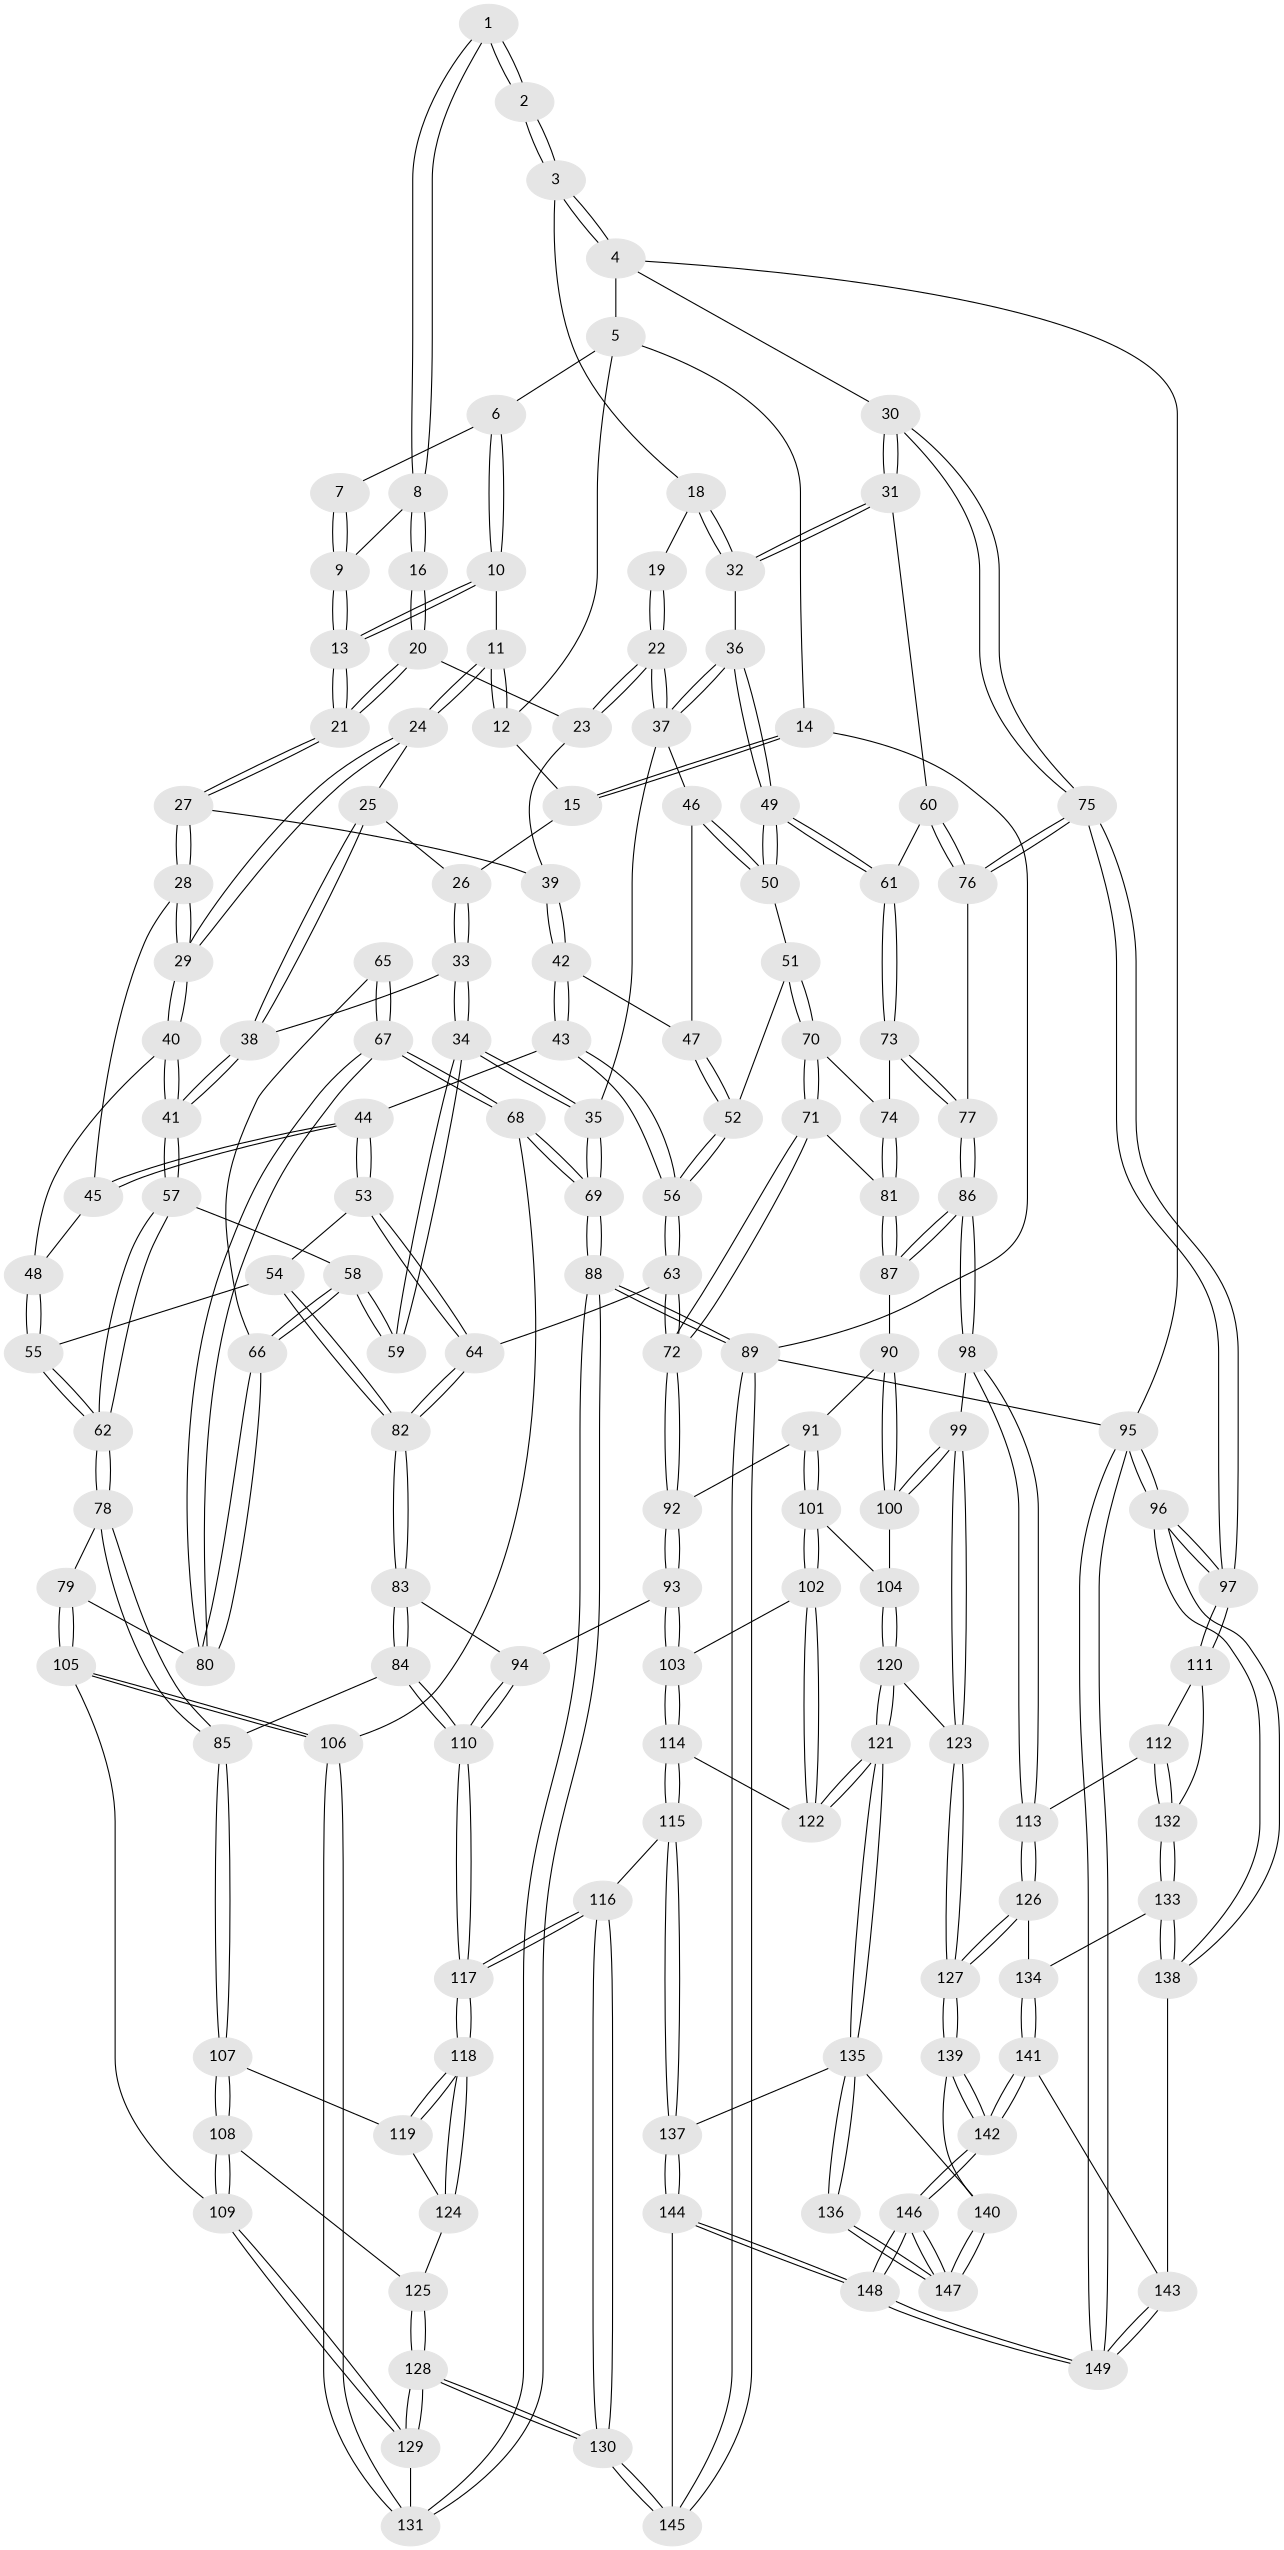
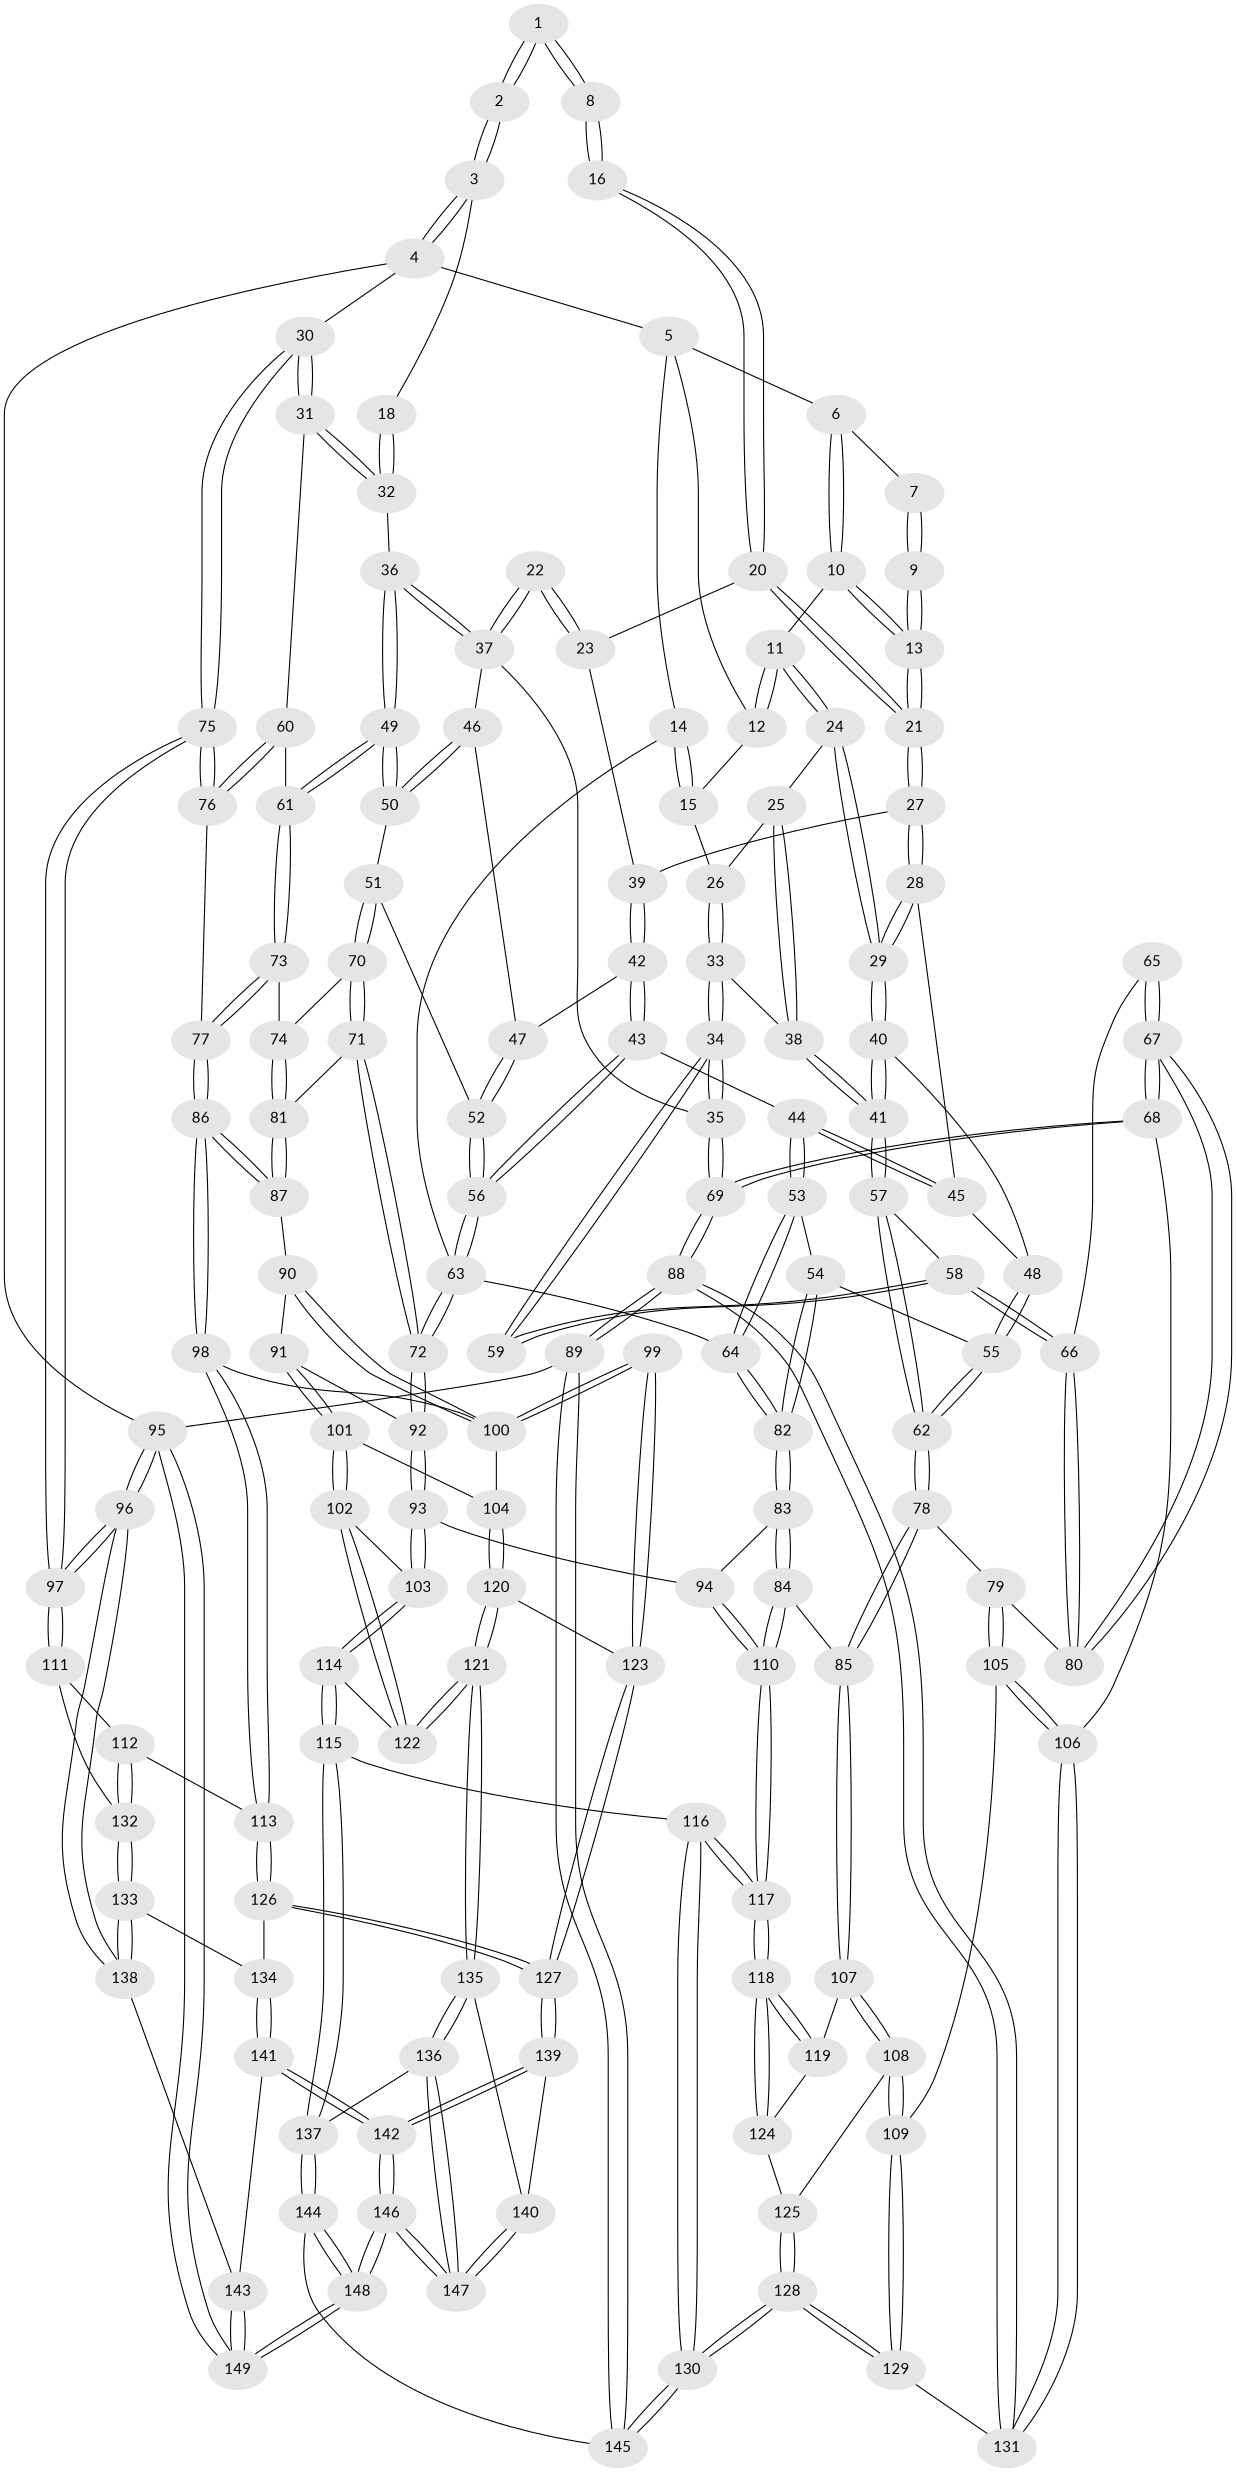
(379, 532) -> none
(657, 571) -> none
(1027, 1062) -> (438, 954)
(964, 1391) -> (329, 1391)
(762, 2096) -> (369, 2096)
